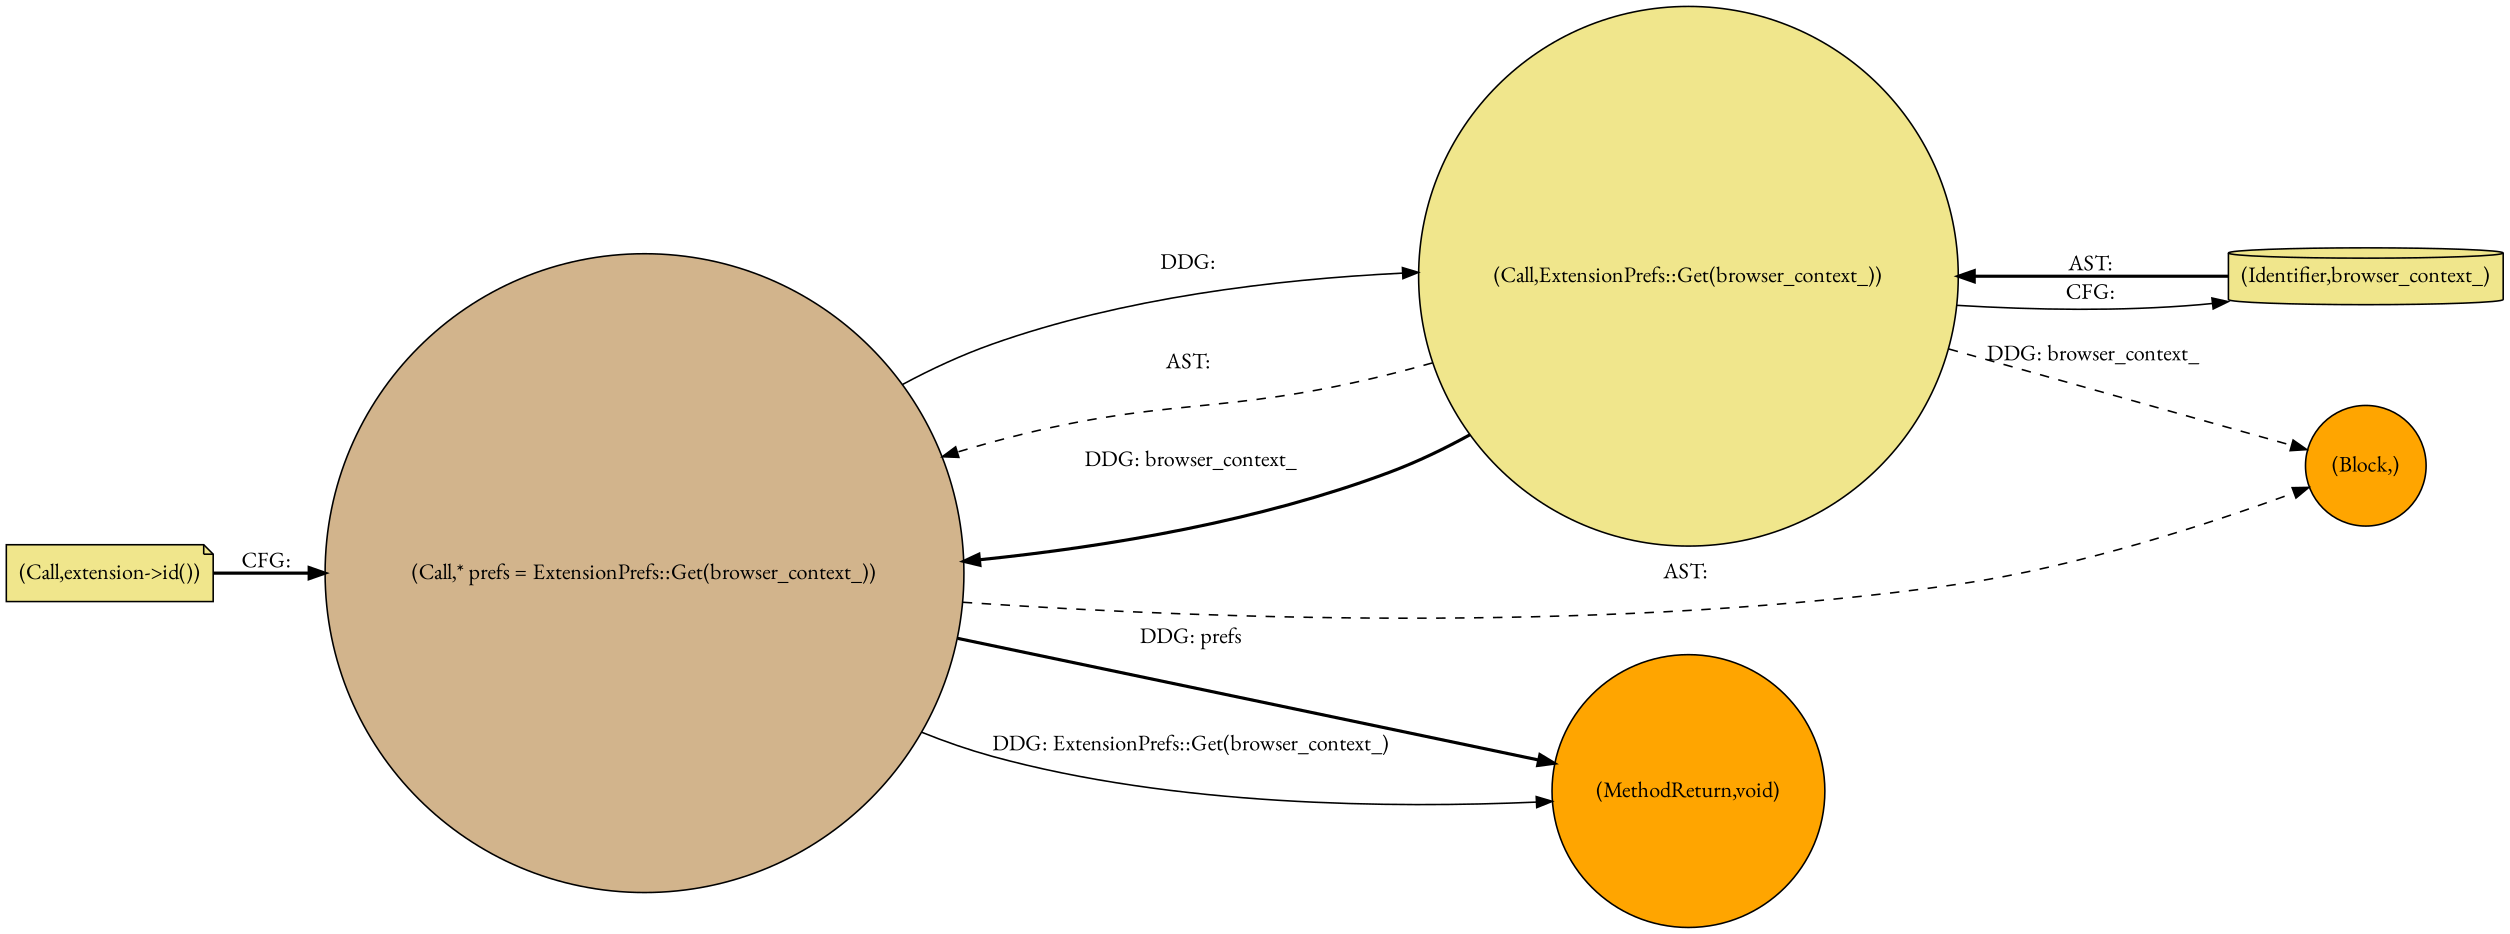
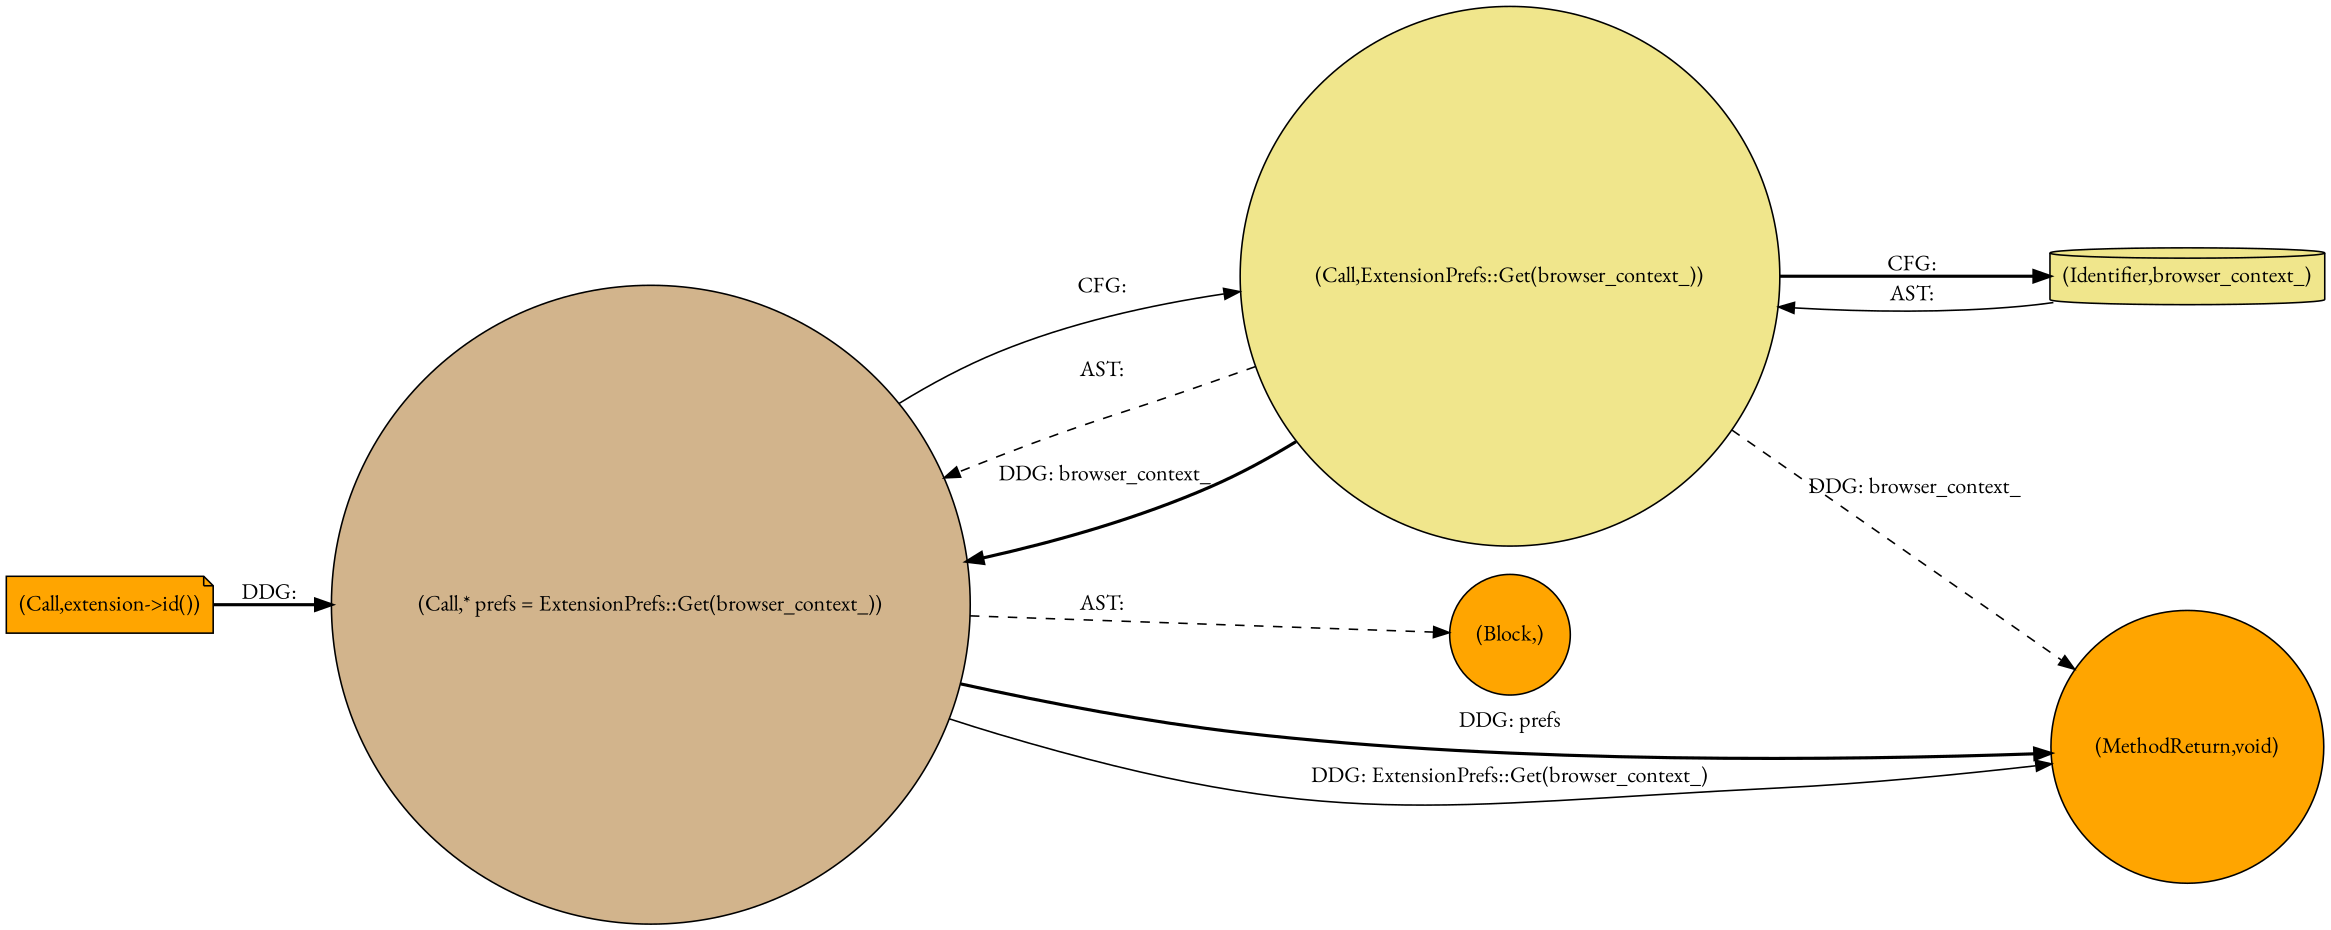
(1191, 263) -> (1105, 287)
(2101, 276) -> (1924, 311)
(2085, 309) -> (1907, 276)
(2120, 397) -> (1897, 545)
(269, 561) -> (272, 593)
(110, 573) -> (110, 605)
